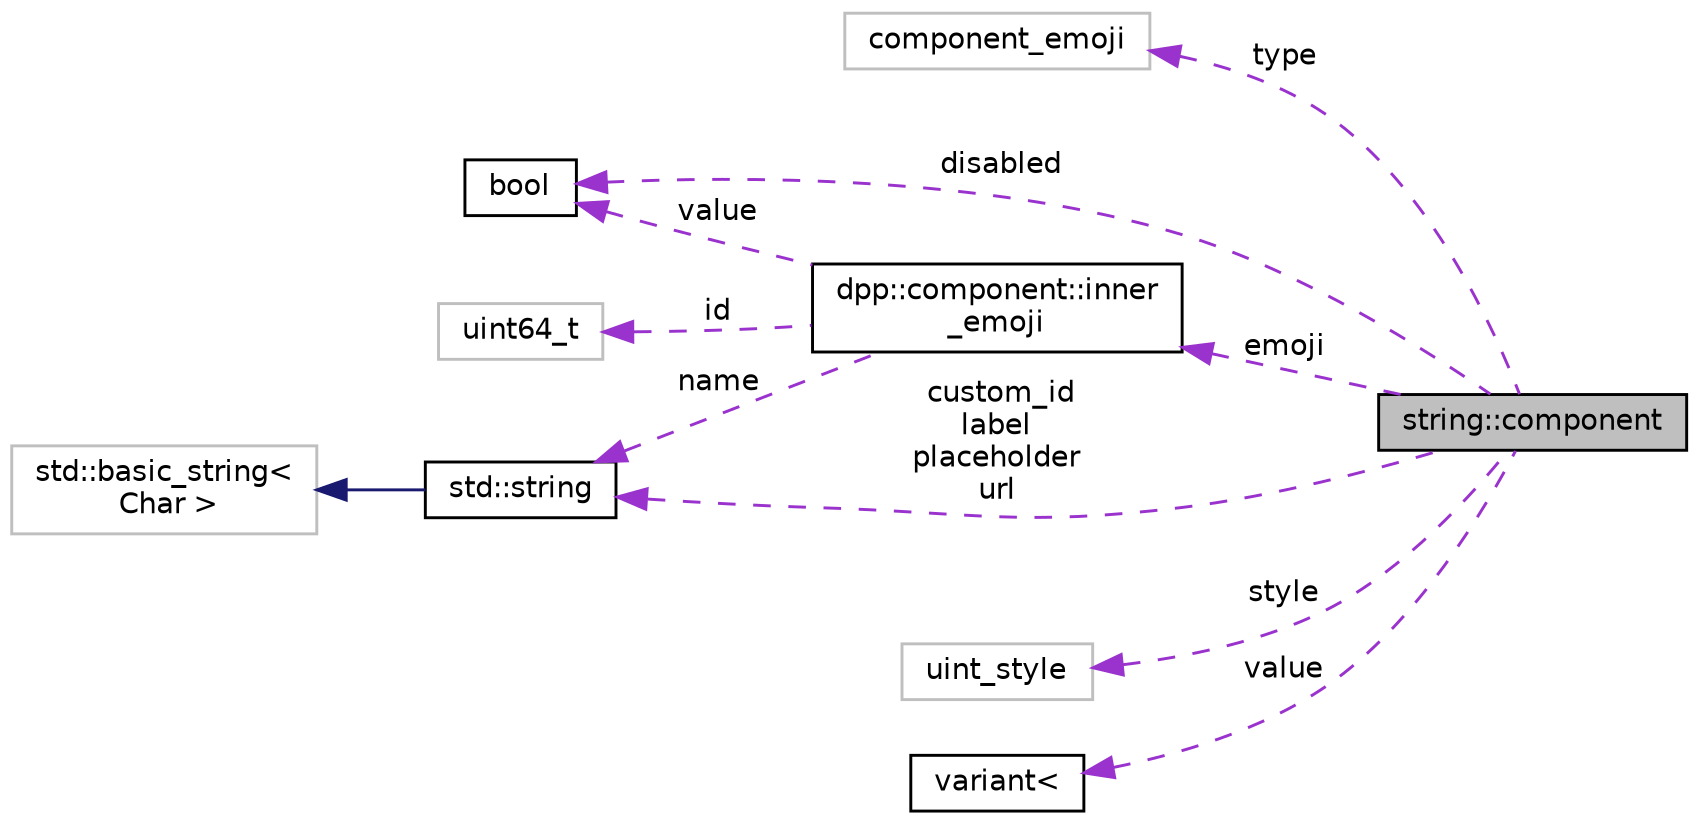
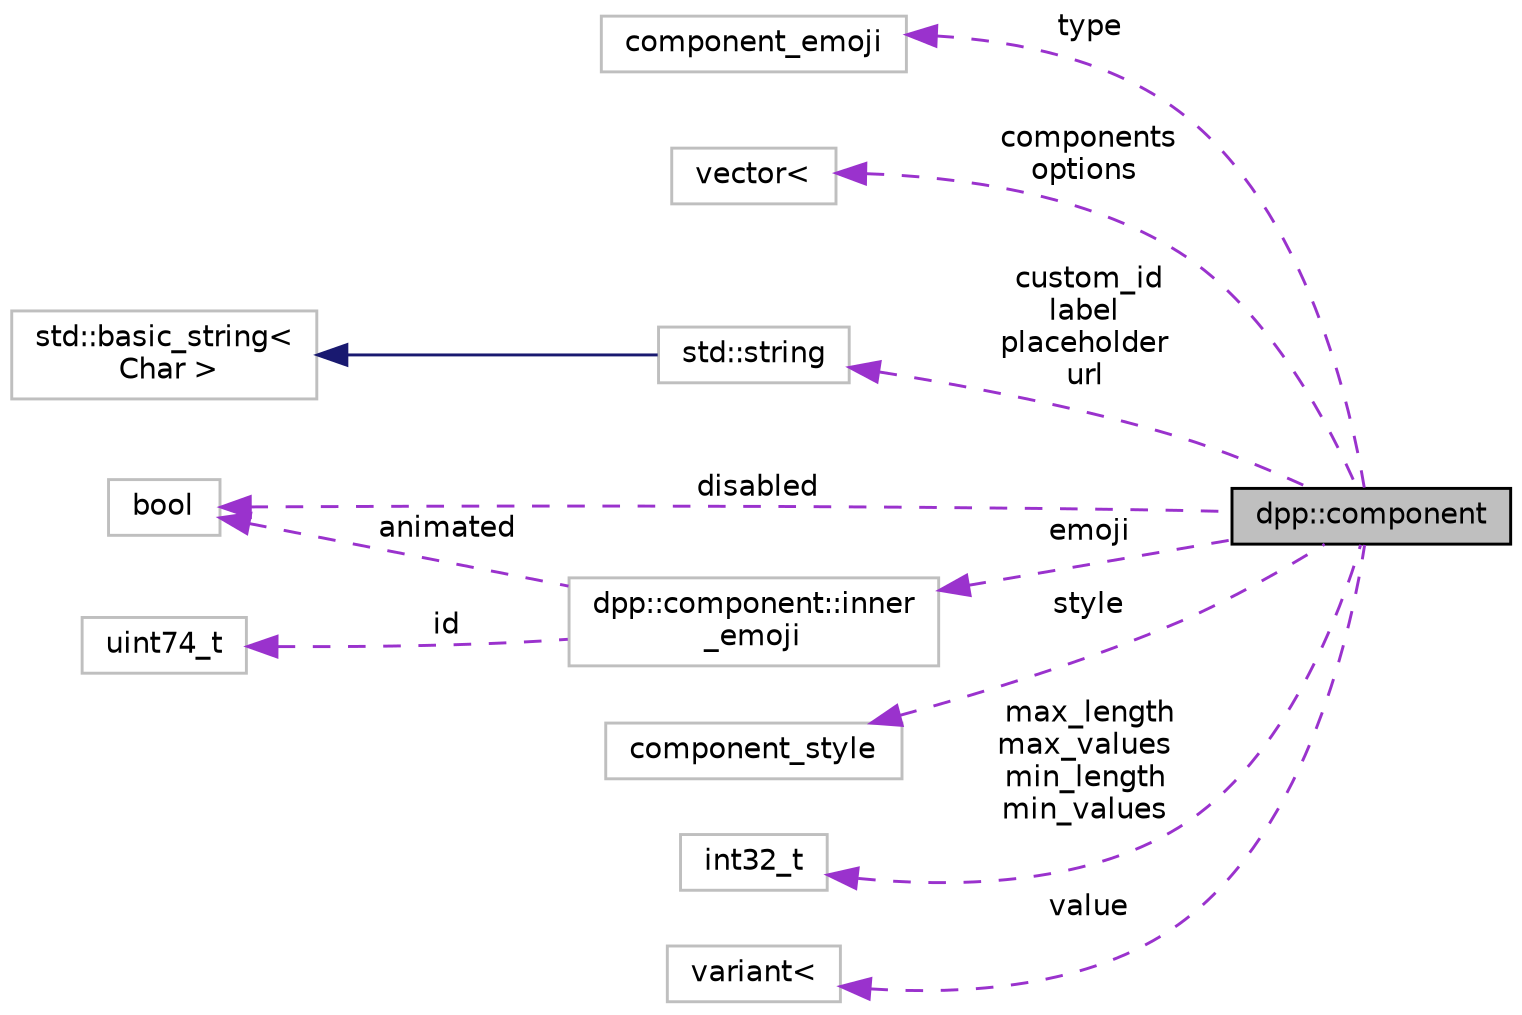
none -> (754, 176)
(521, 188) -> (164, 507)
(714, 213) -> (443, 529)
(997, 308) -> (754, 622)
(521, 331) -> (164, 645)
(752, 402) -> none
(1533, 422) -> (1371, 516)
(521, 490) -> (754, 355)
(997, 672) -> (754, 751)
(997, 783) -> (754, 974)
none -> (754, 862)
